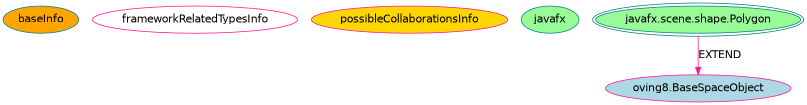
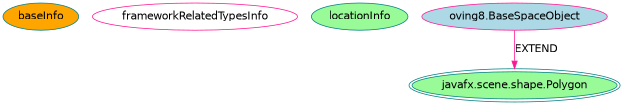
(410, 20) -> none
(550, 20) -> (360, 17)
(698, 52) -> (515, 46)
